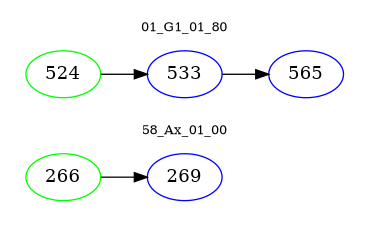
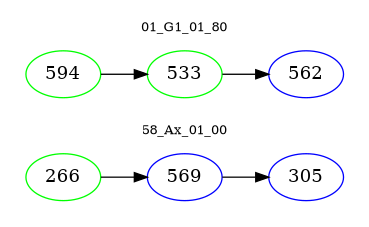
(63, 74) -> (63, 74)
(185, 74) -> (185, 74)
(306, 74) -> (306, 74)
(185, 177) -> (185, 177)
none -> (306, 177)
